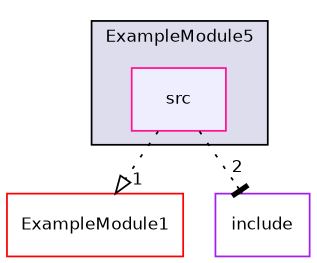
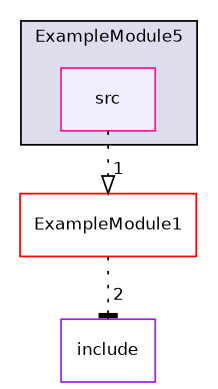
(218, 159) -> (108, 284)
